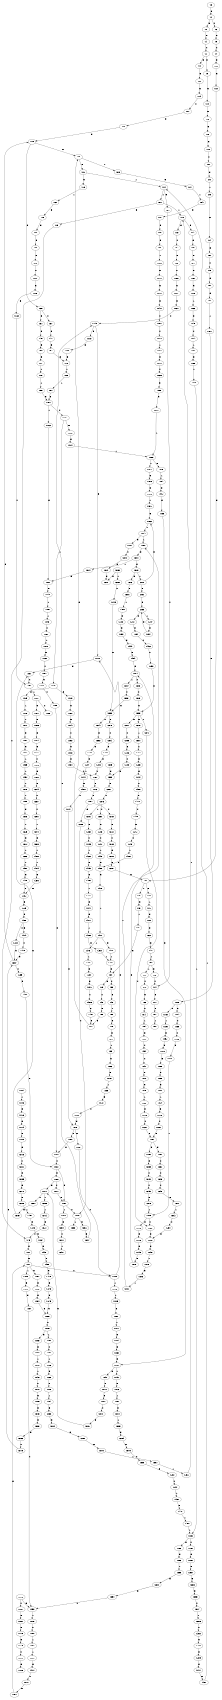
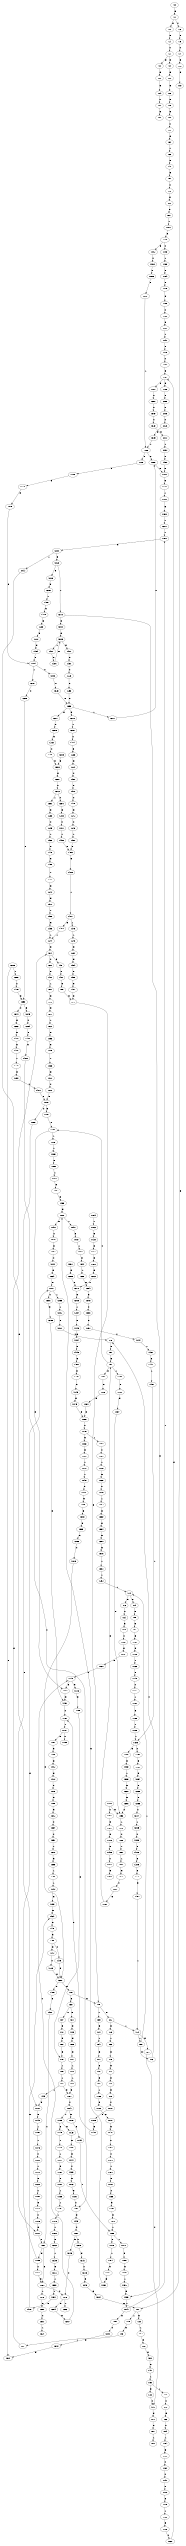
(78, 134) -> none
(48, 413) -> (53, 2090)
(22, 1160) -> (87, 1283)
